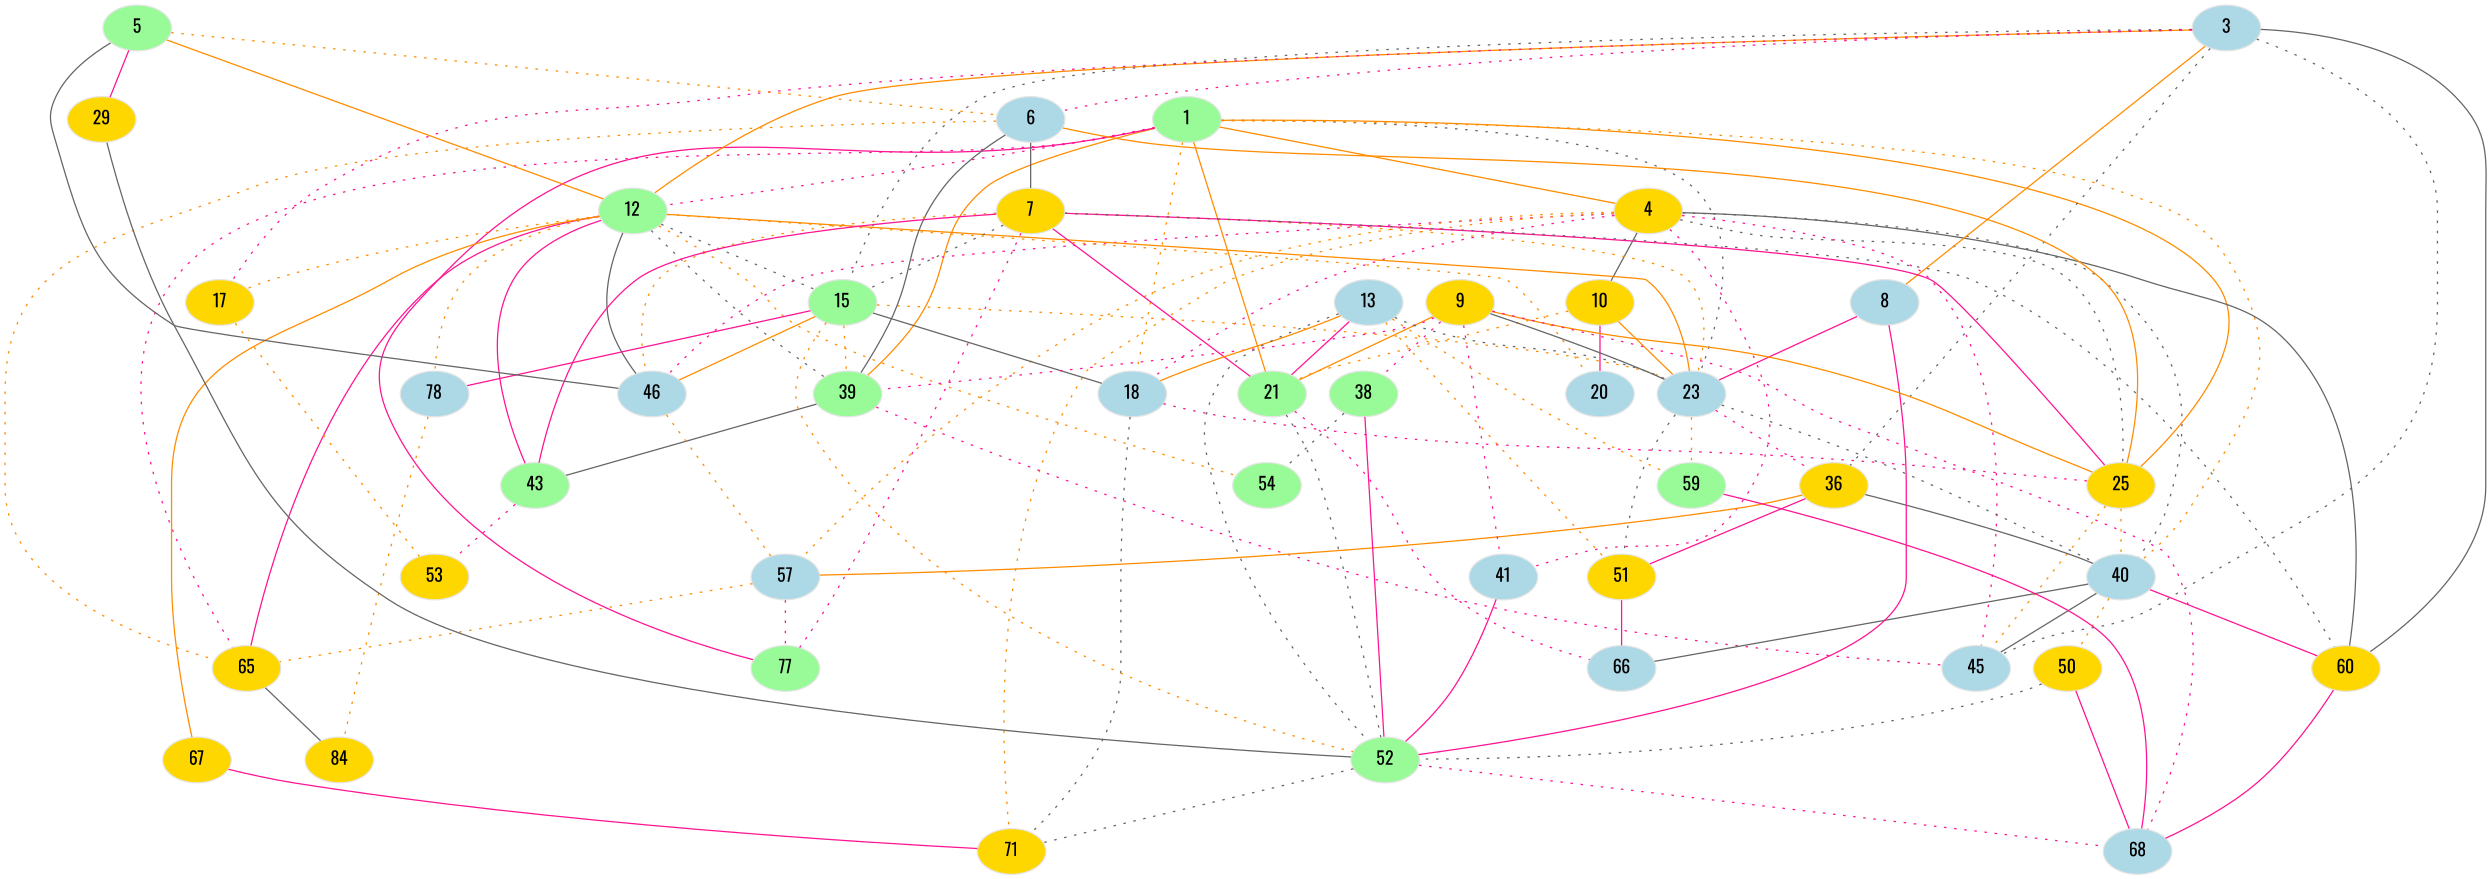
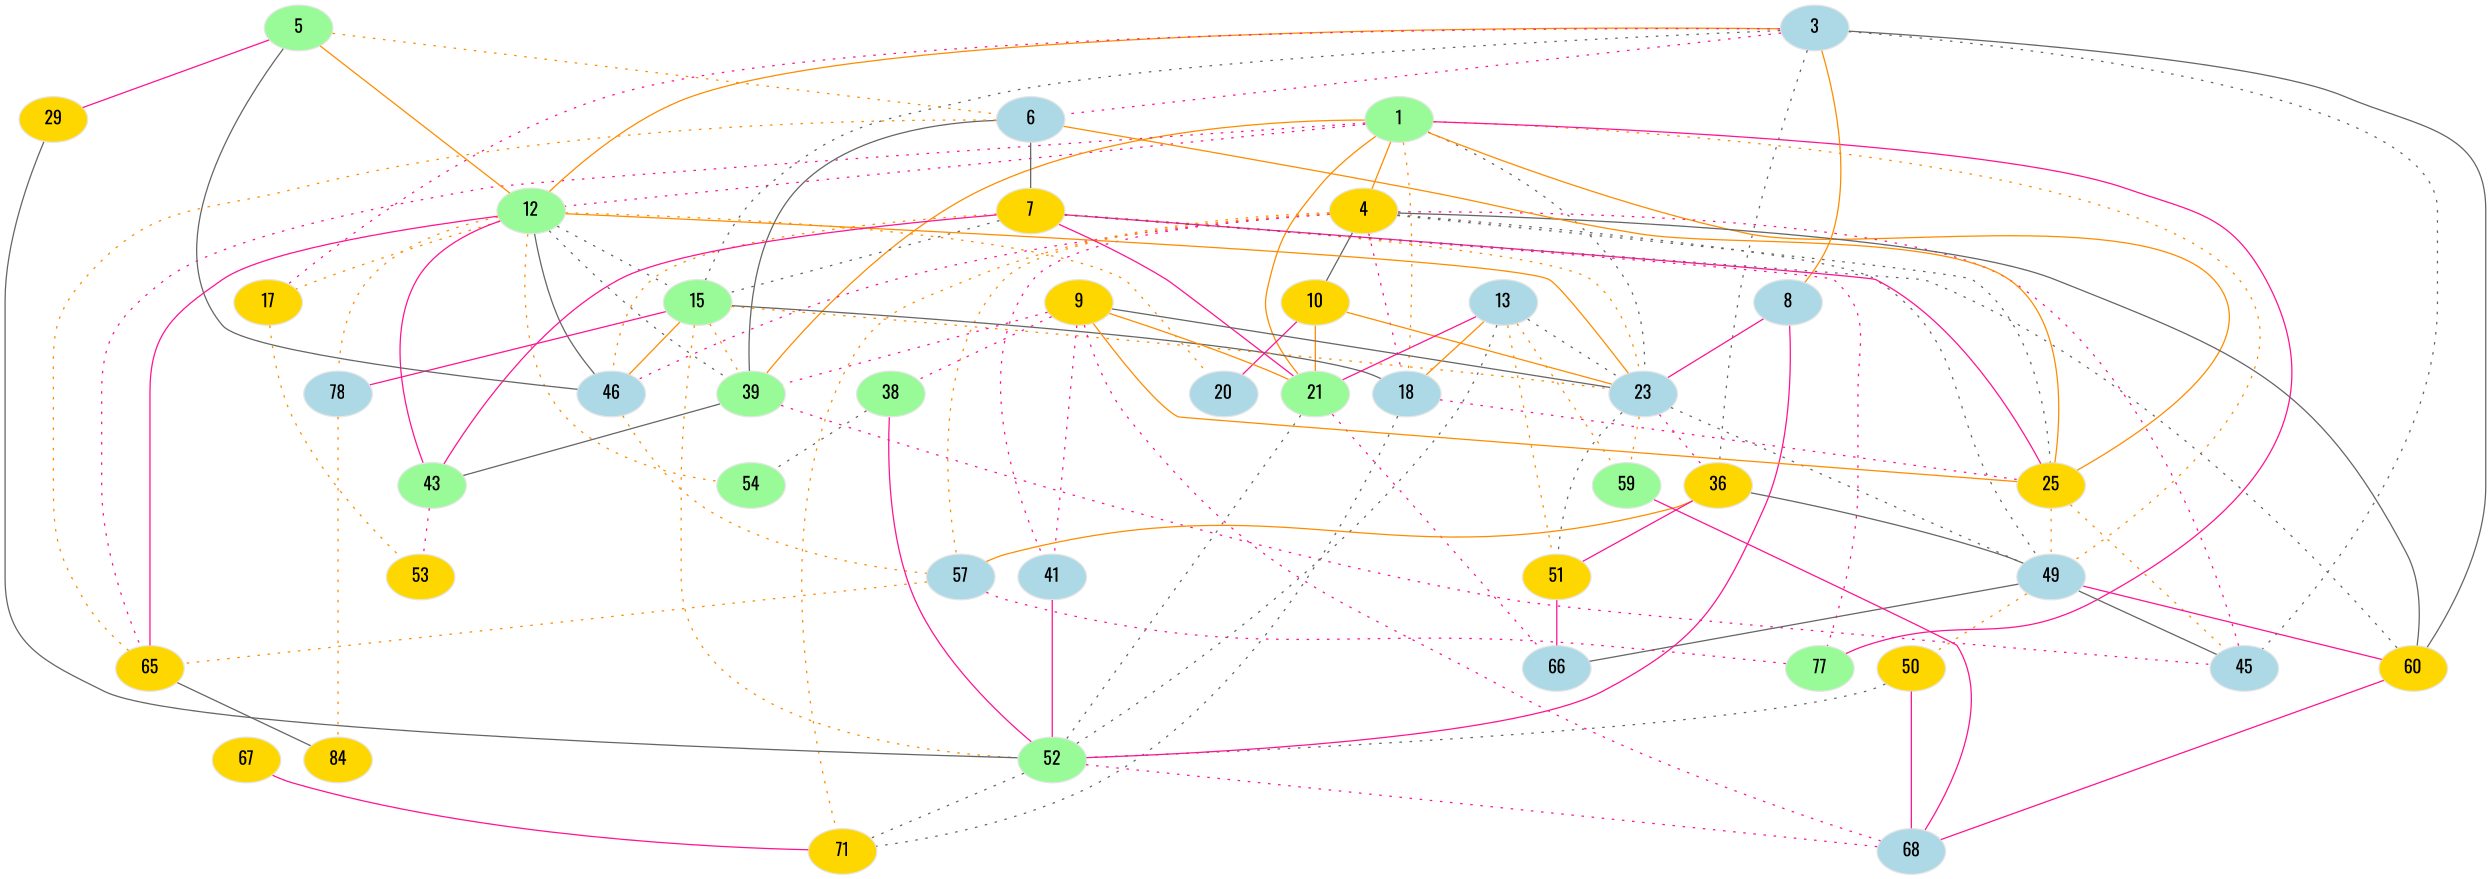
(1392, 353) -> (1315, 349)
(232, 361) -> none
(2121, 577) -> (2051, 577)
